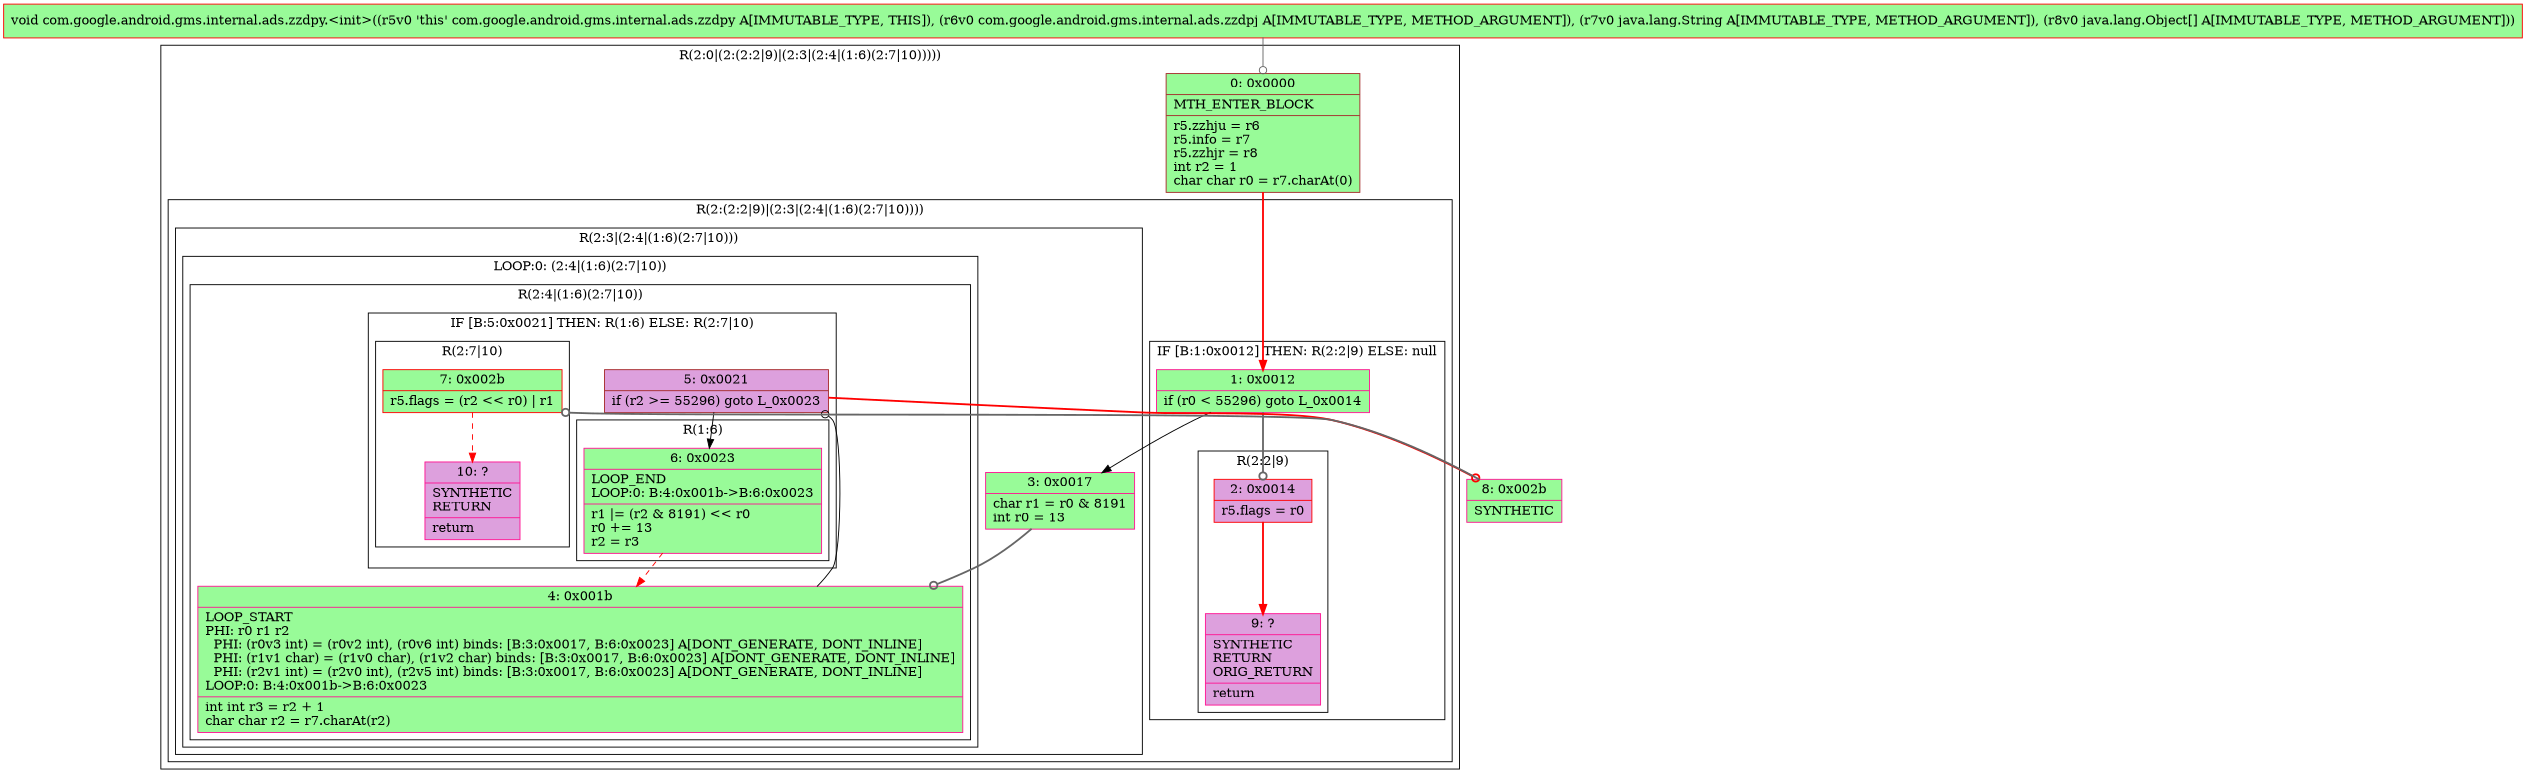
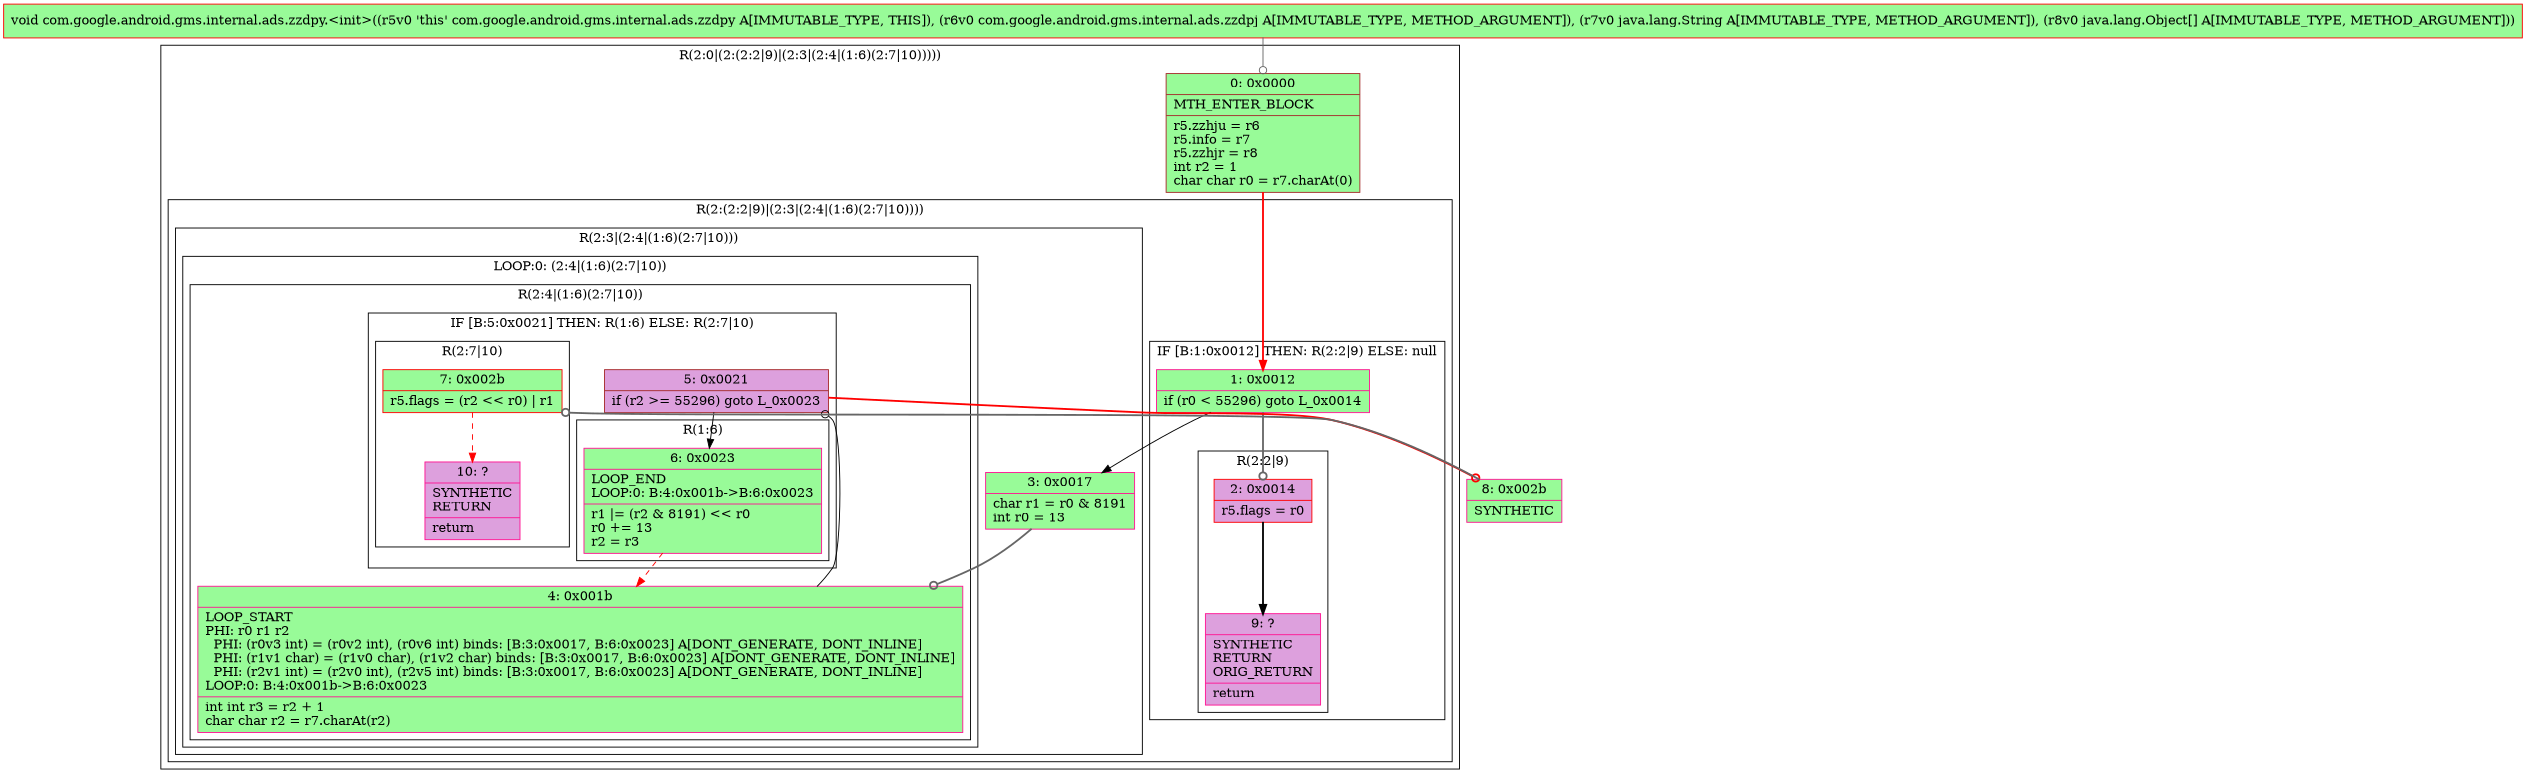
(1263, 563) -> (1263, 563)
